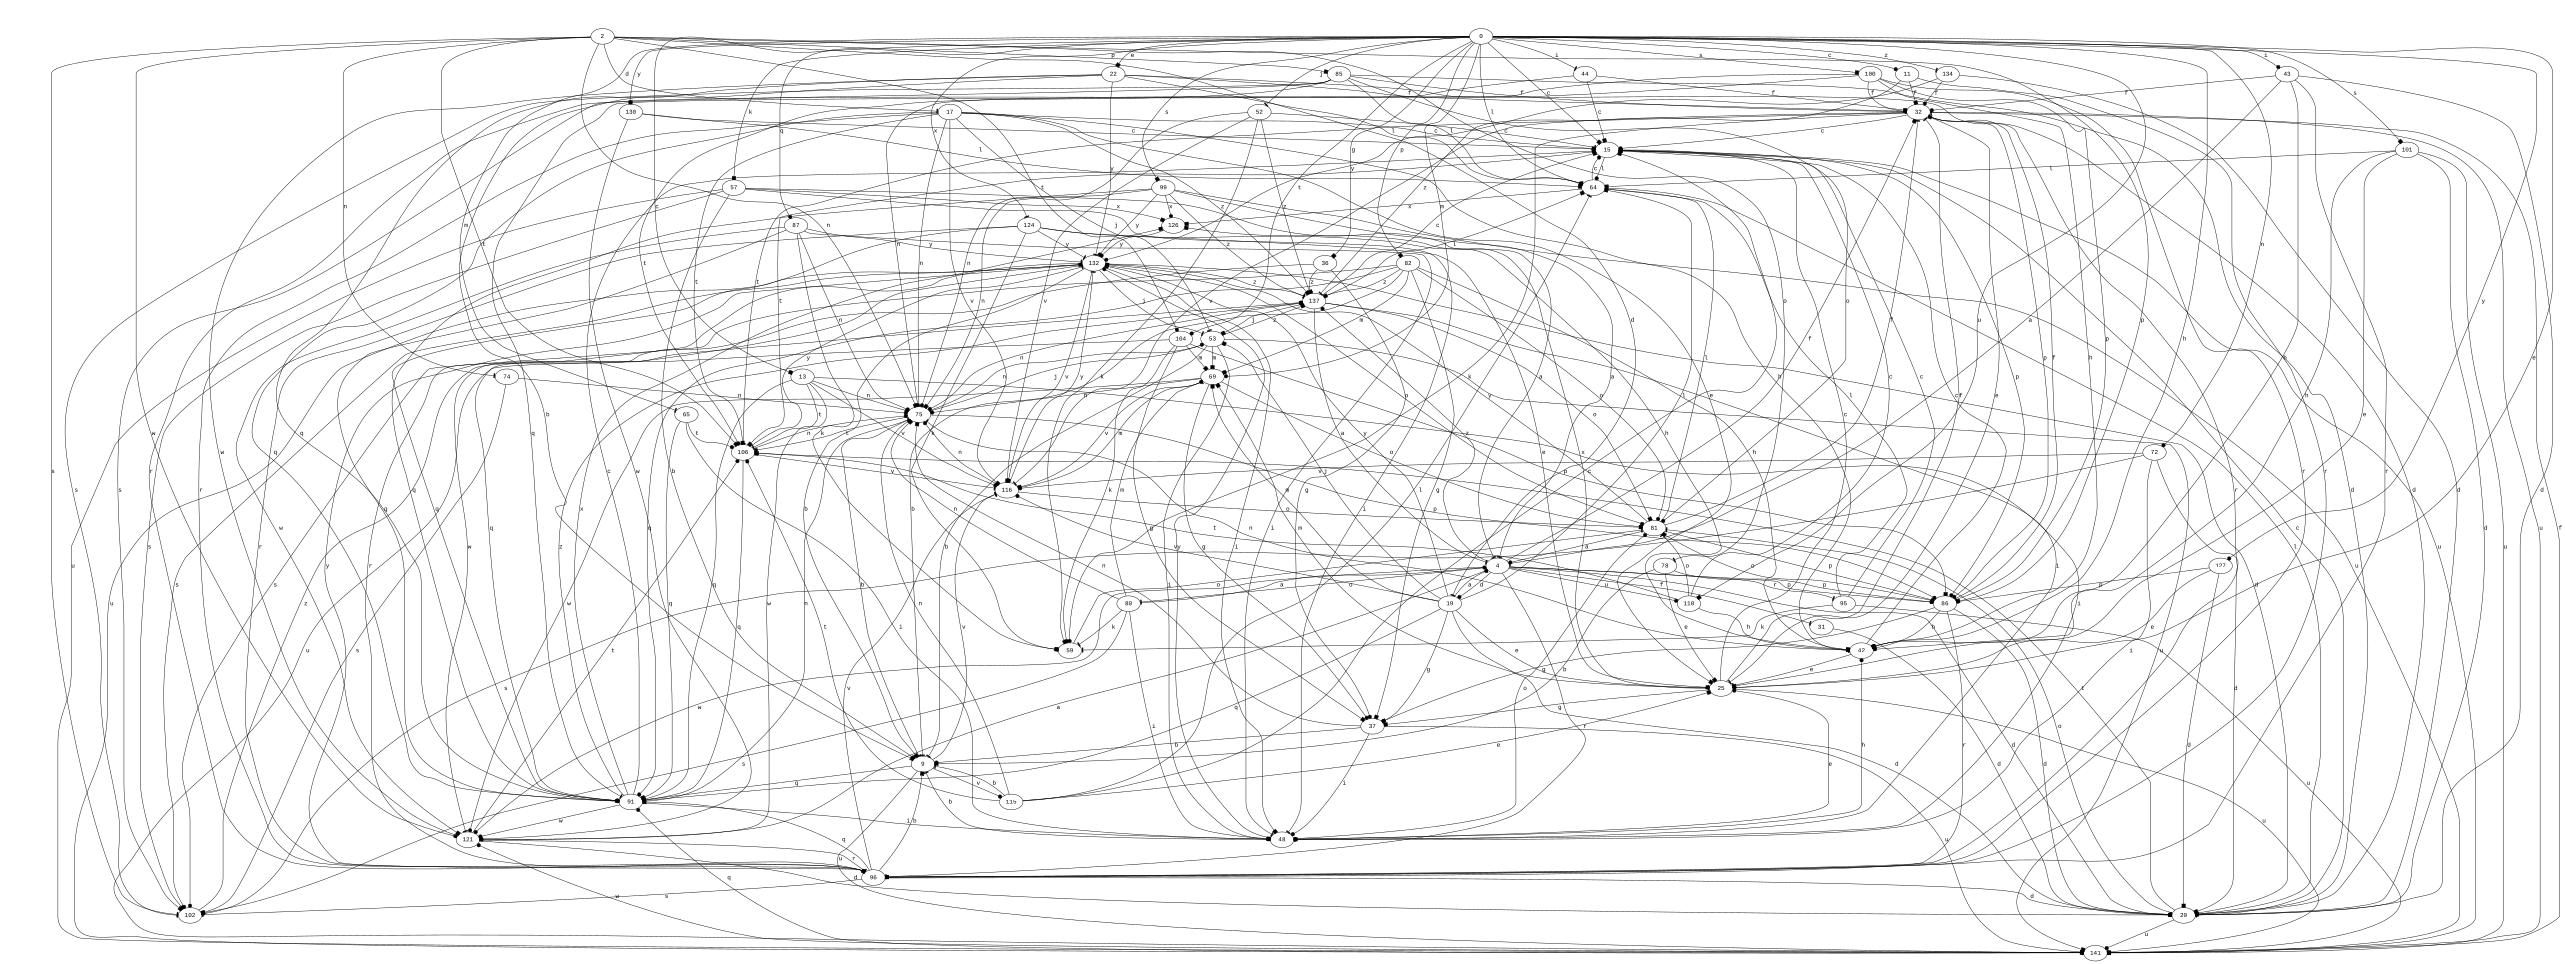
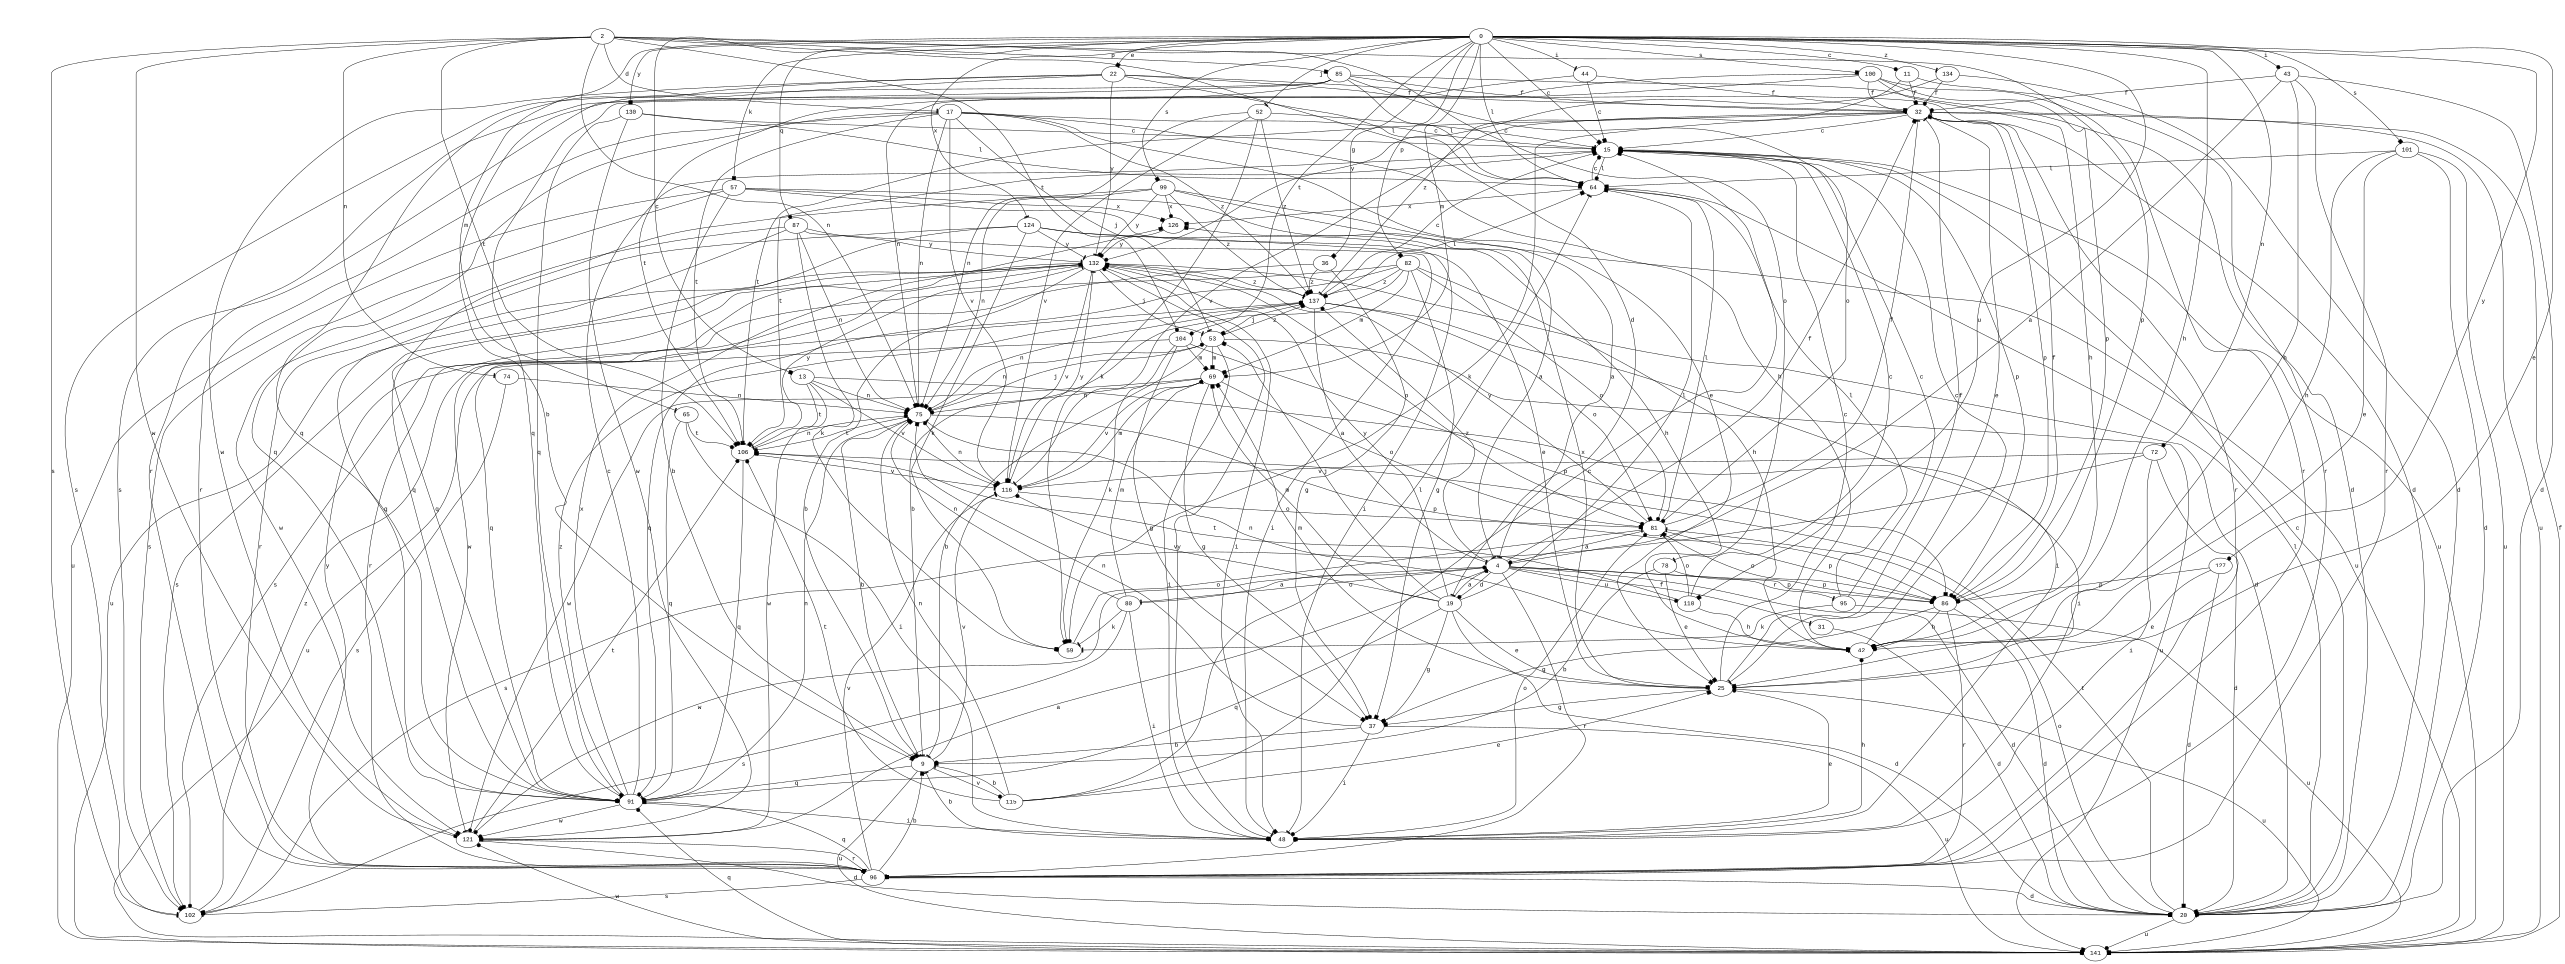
(713, 575) -> (537, 445)
(668, 606) -> (668, 606)
(1793, 671) -> none
